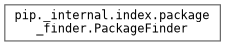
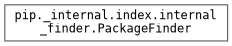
(113, 23) -> (116, 23)
